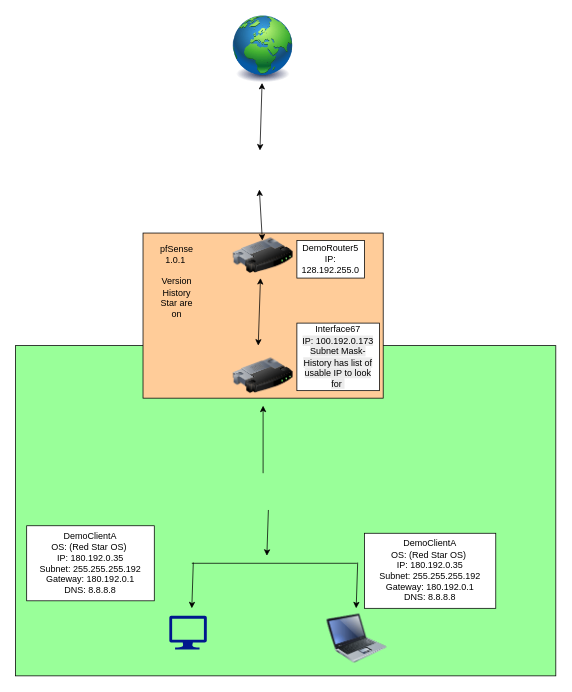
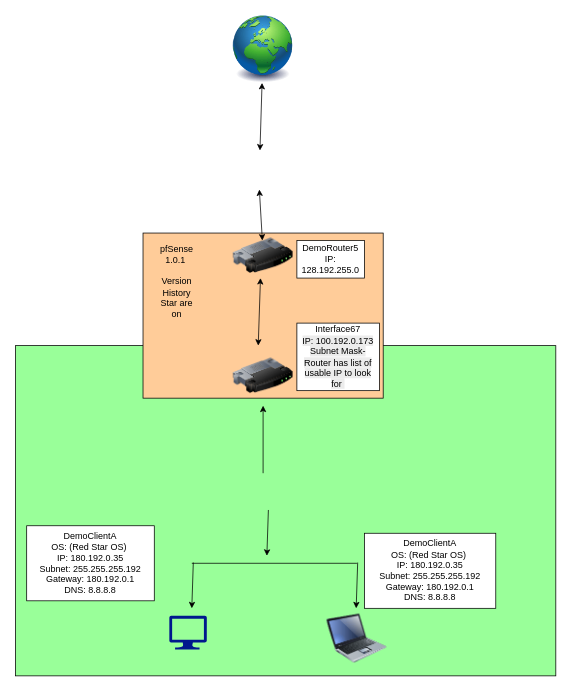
(338, 357) -> (338, 357)
